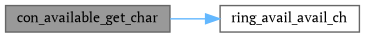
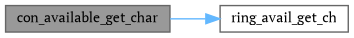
(290, 19) -> (284, 19)
